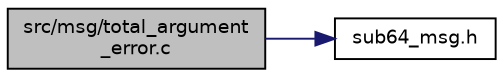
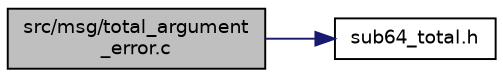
(415, 39) -> (415, 39)
